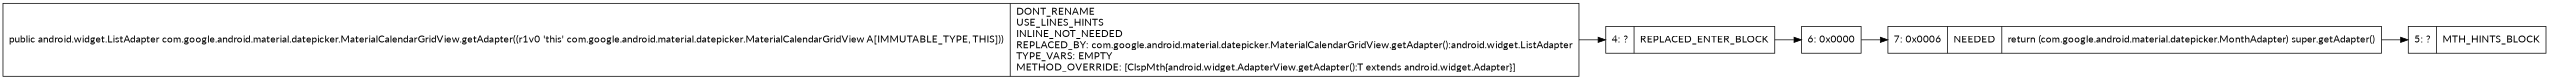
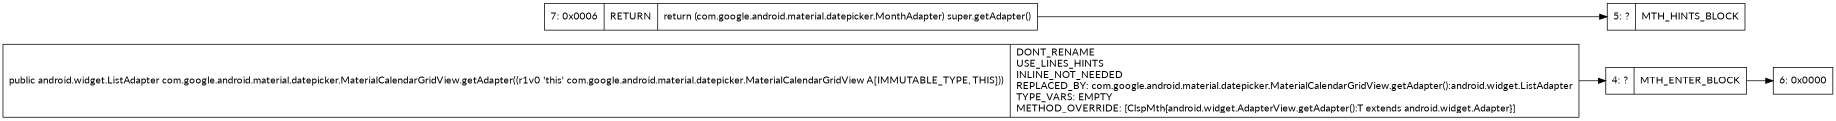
(1704, 39) -> (1690, 80)
(1975, 39) -> (631, 16)
(1871, 40) -> none
